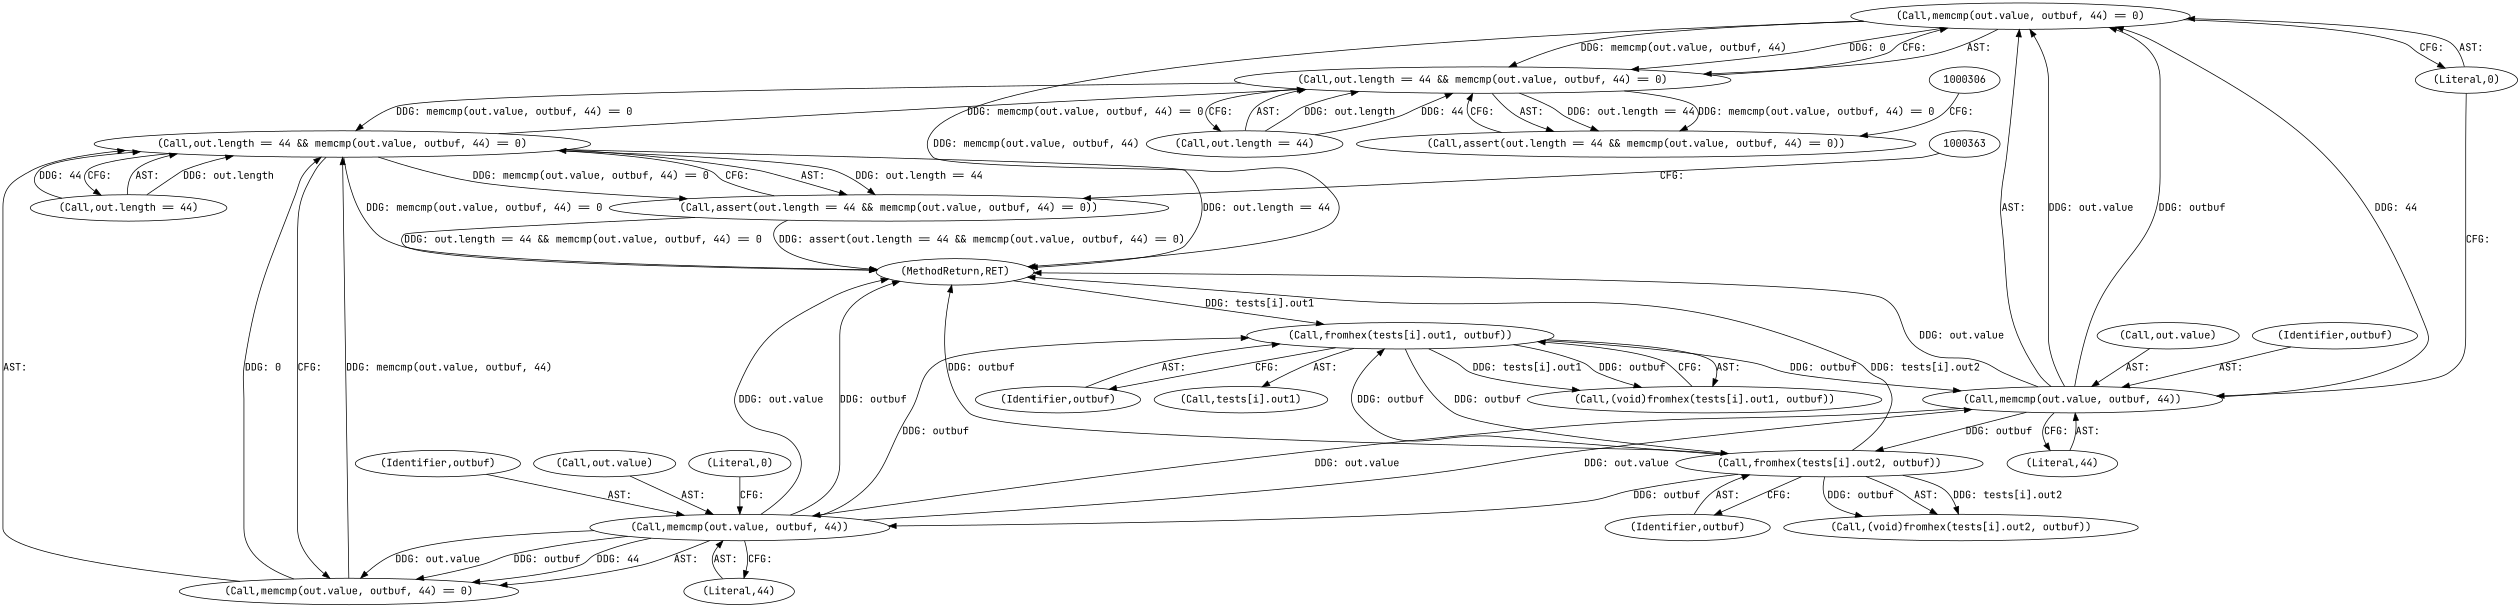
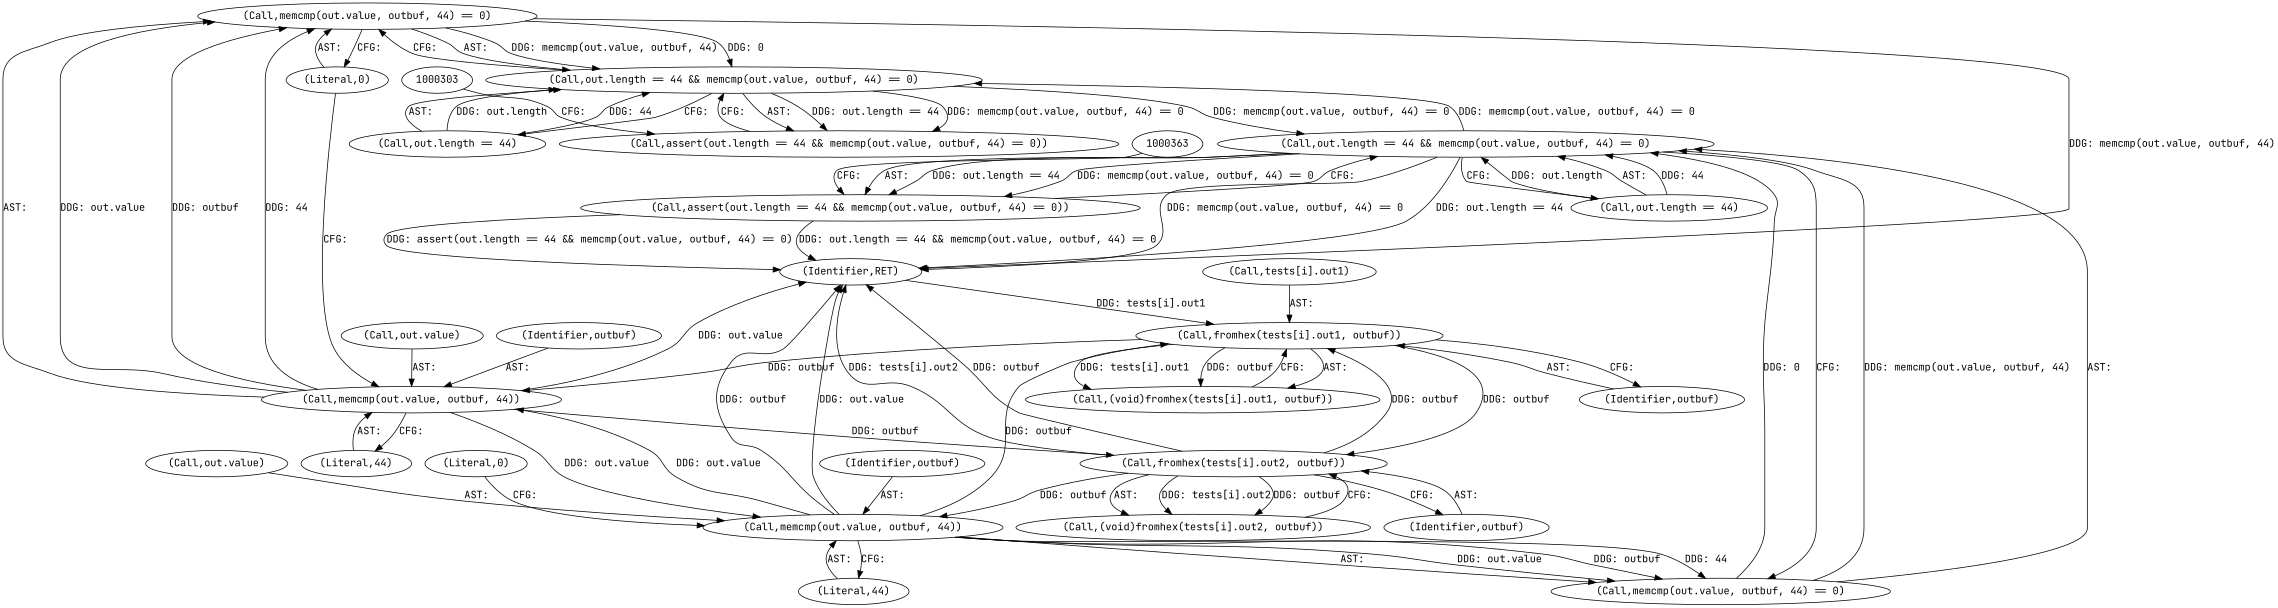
(1965, 80) -> (437, 80)
(955, 272) -> (851, 272)
(1310, 363) -> (1289, 300)
none -> (1339, 505)
